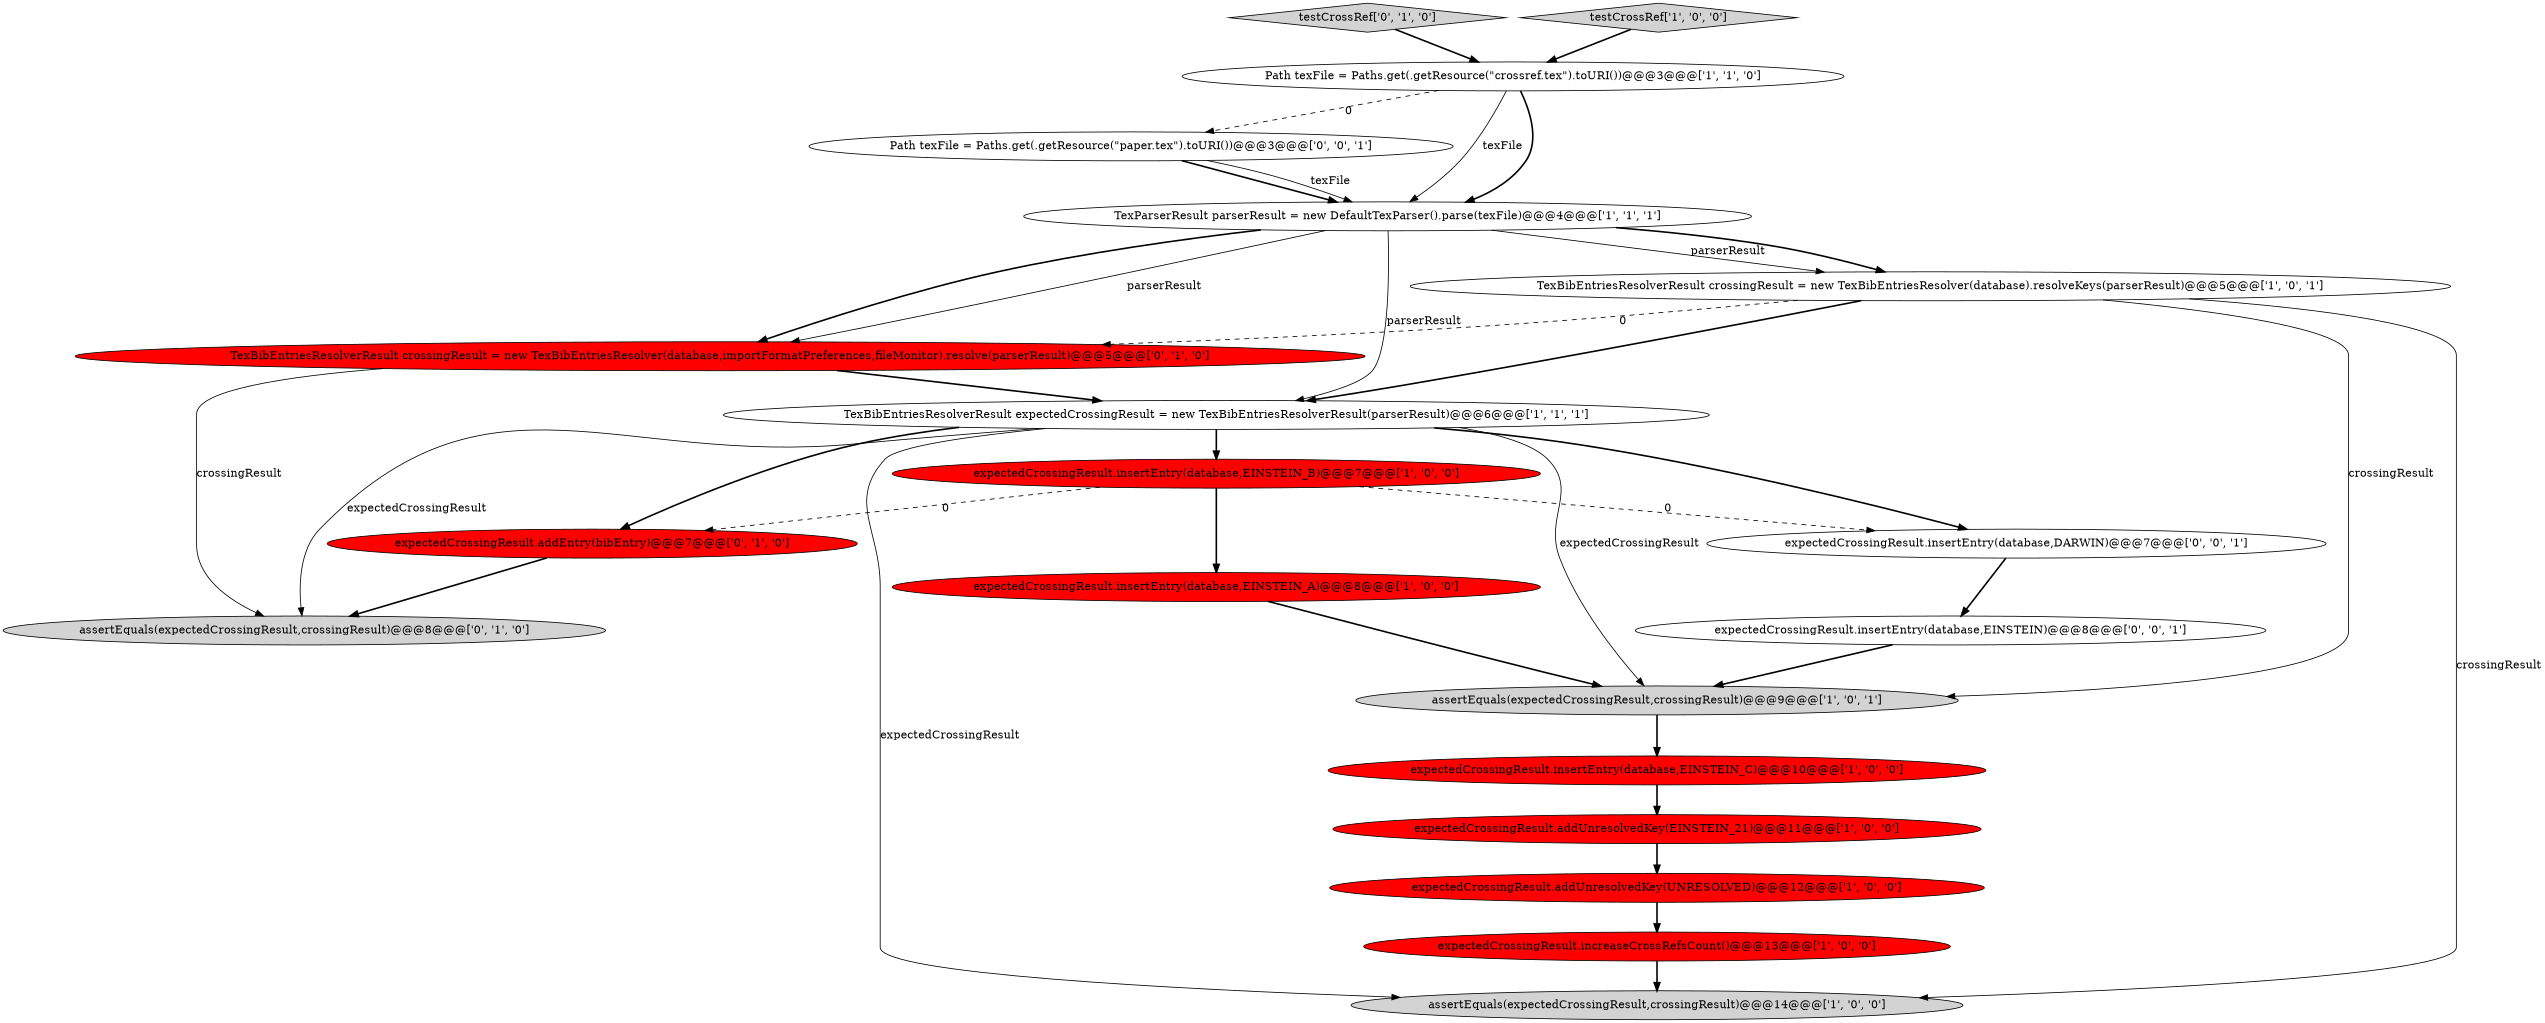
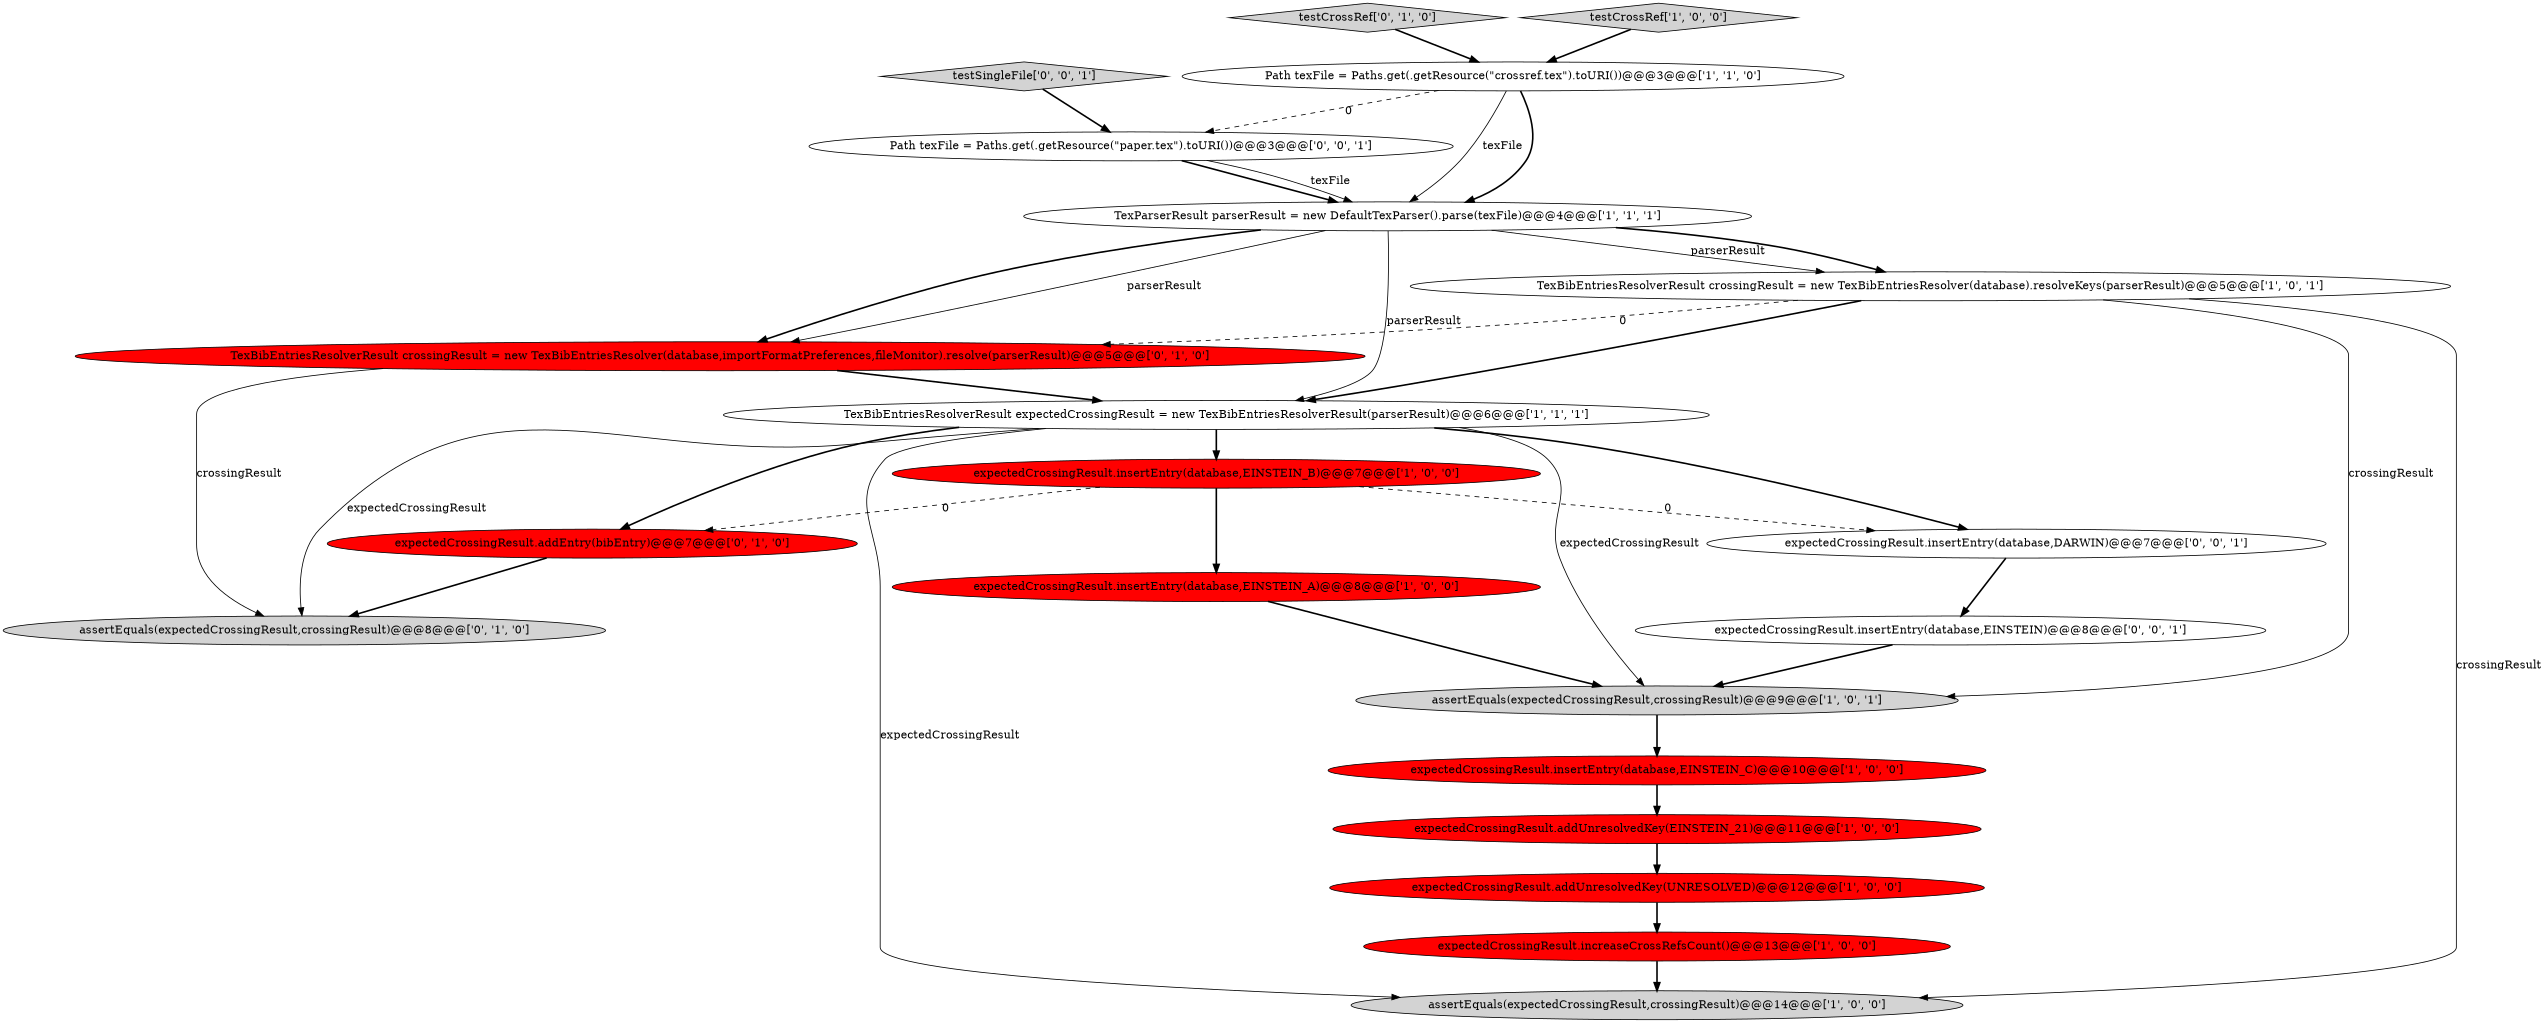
none -> (1024, 76)
